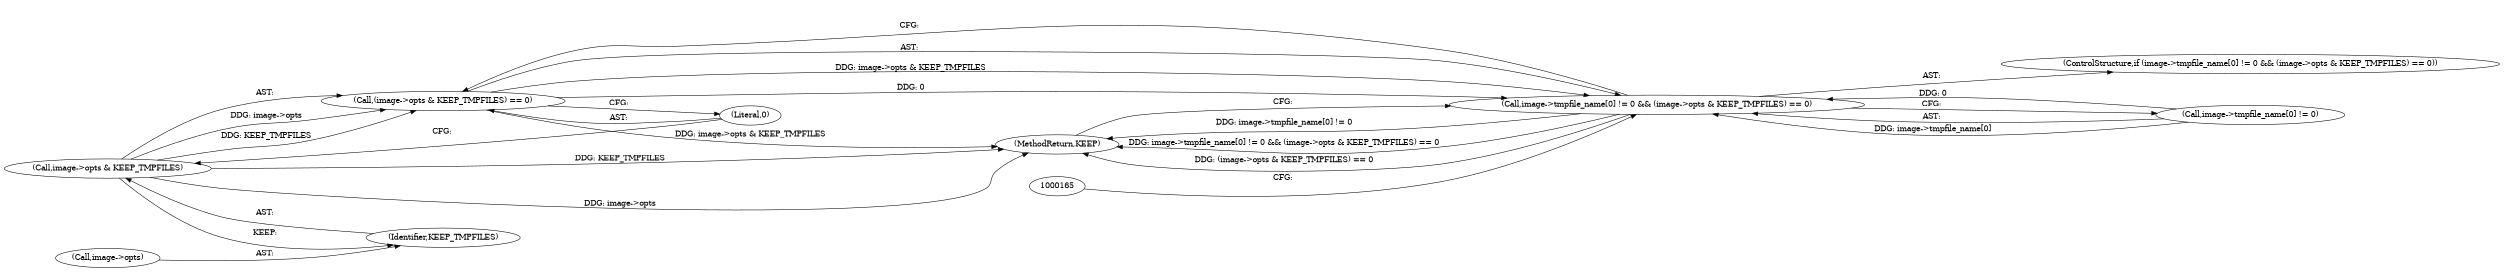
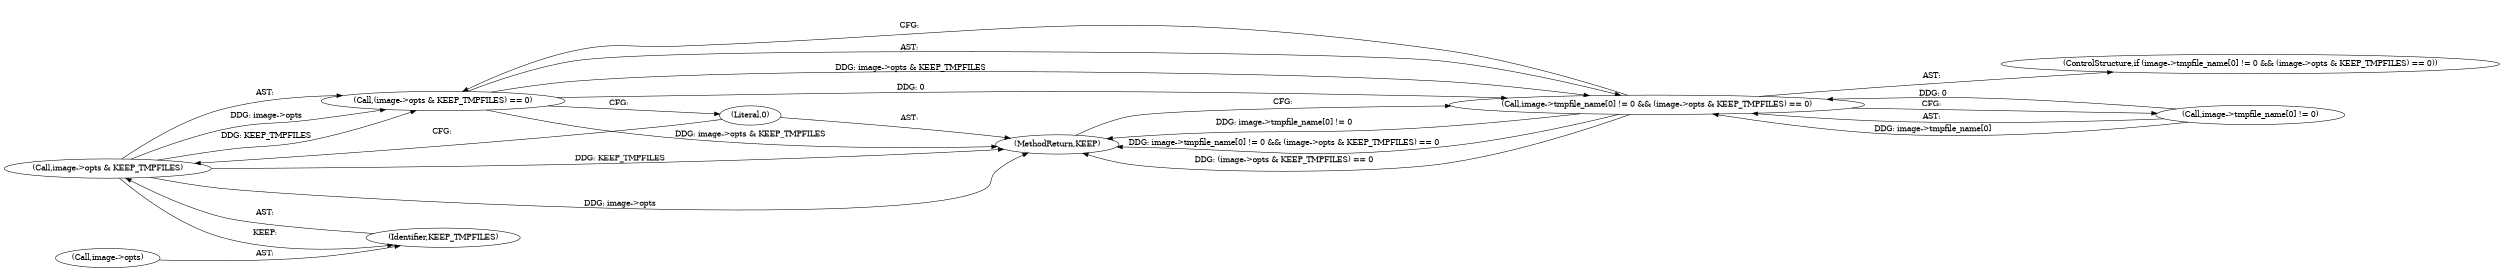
(607, 124) -> (893, 126)
(1057, 186) -> none
